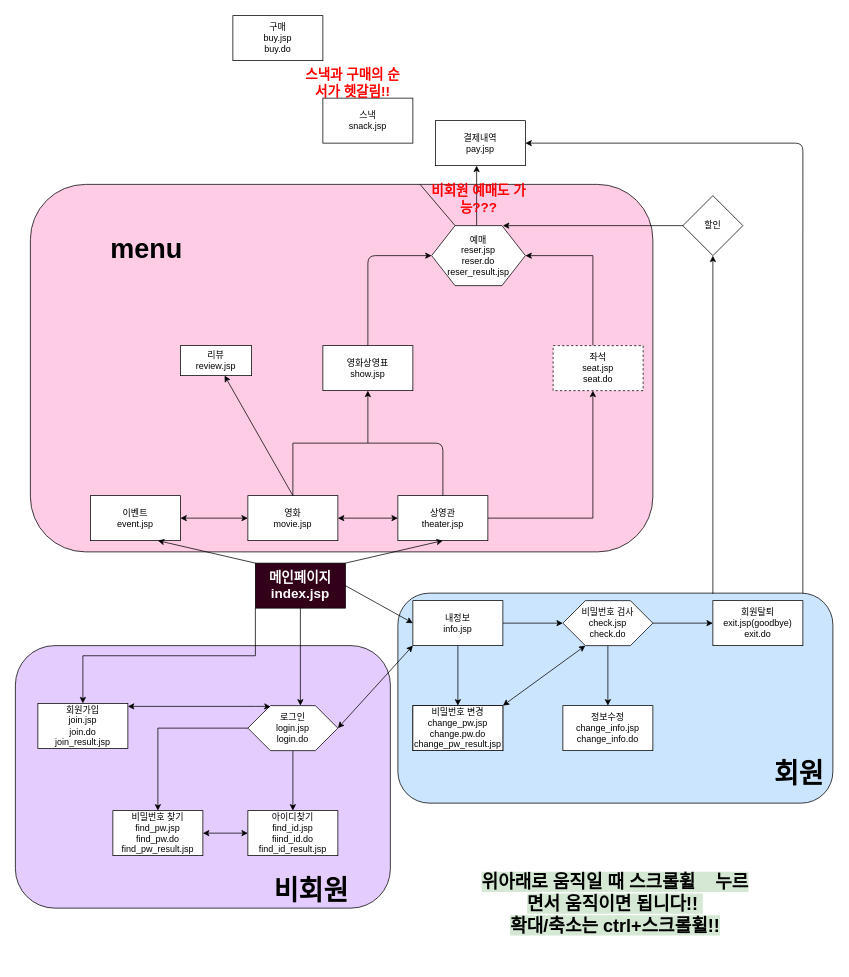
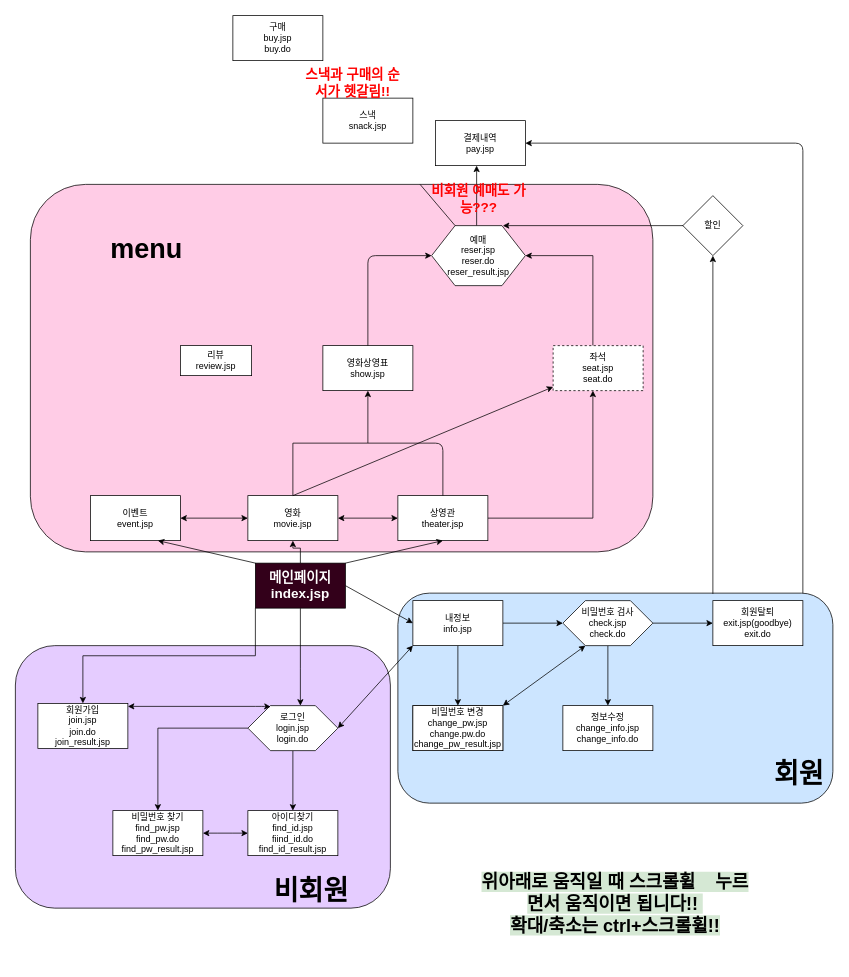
(259, 435) -> (487, 414)
none -> (300, 551)
